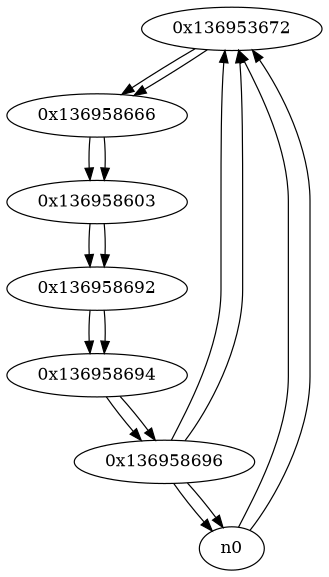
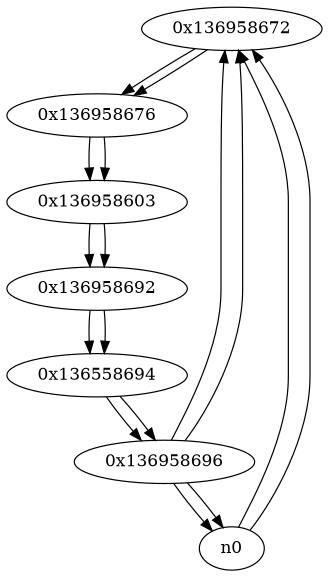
(232, 29) -> (232, 29)
(97, 115) -> (97, 115)
(97, 375) -> (97, 375)
